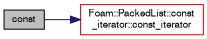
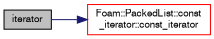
(24, 20) -> (28, 20)
